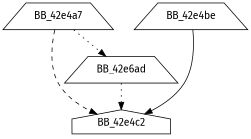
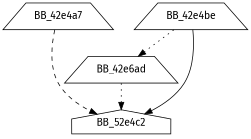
(87, 41) -> (159, 41)
(121, 123) -> (121, 123)
